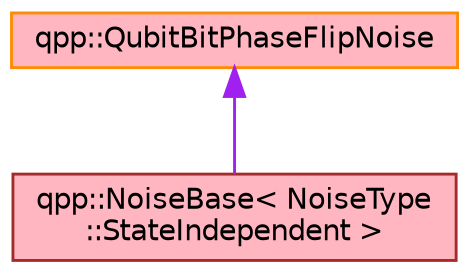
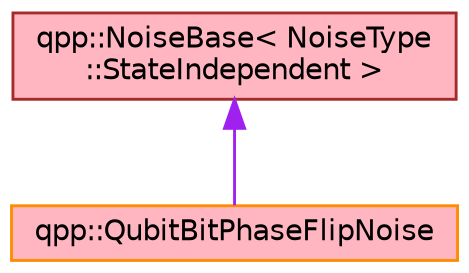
(235, 136) -> (235, 167)
